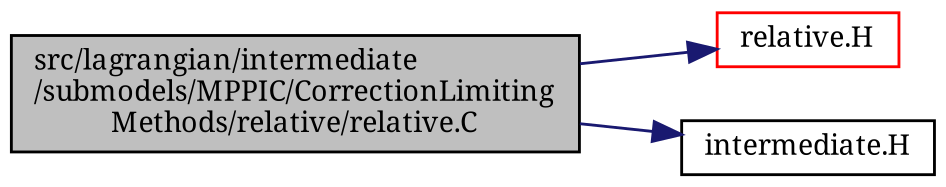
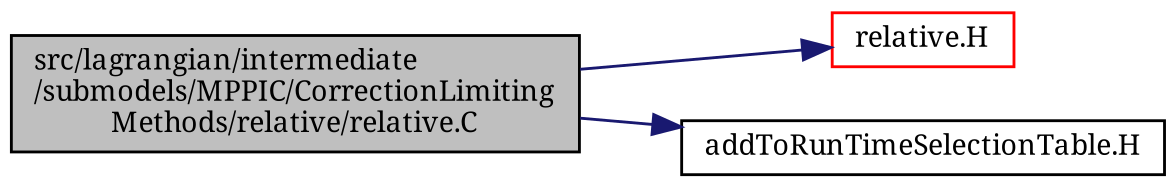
(808, 148) -> (923, 148)
